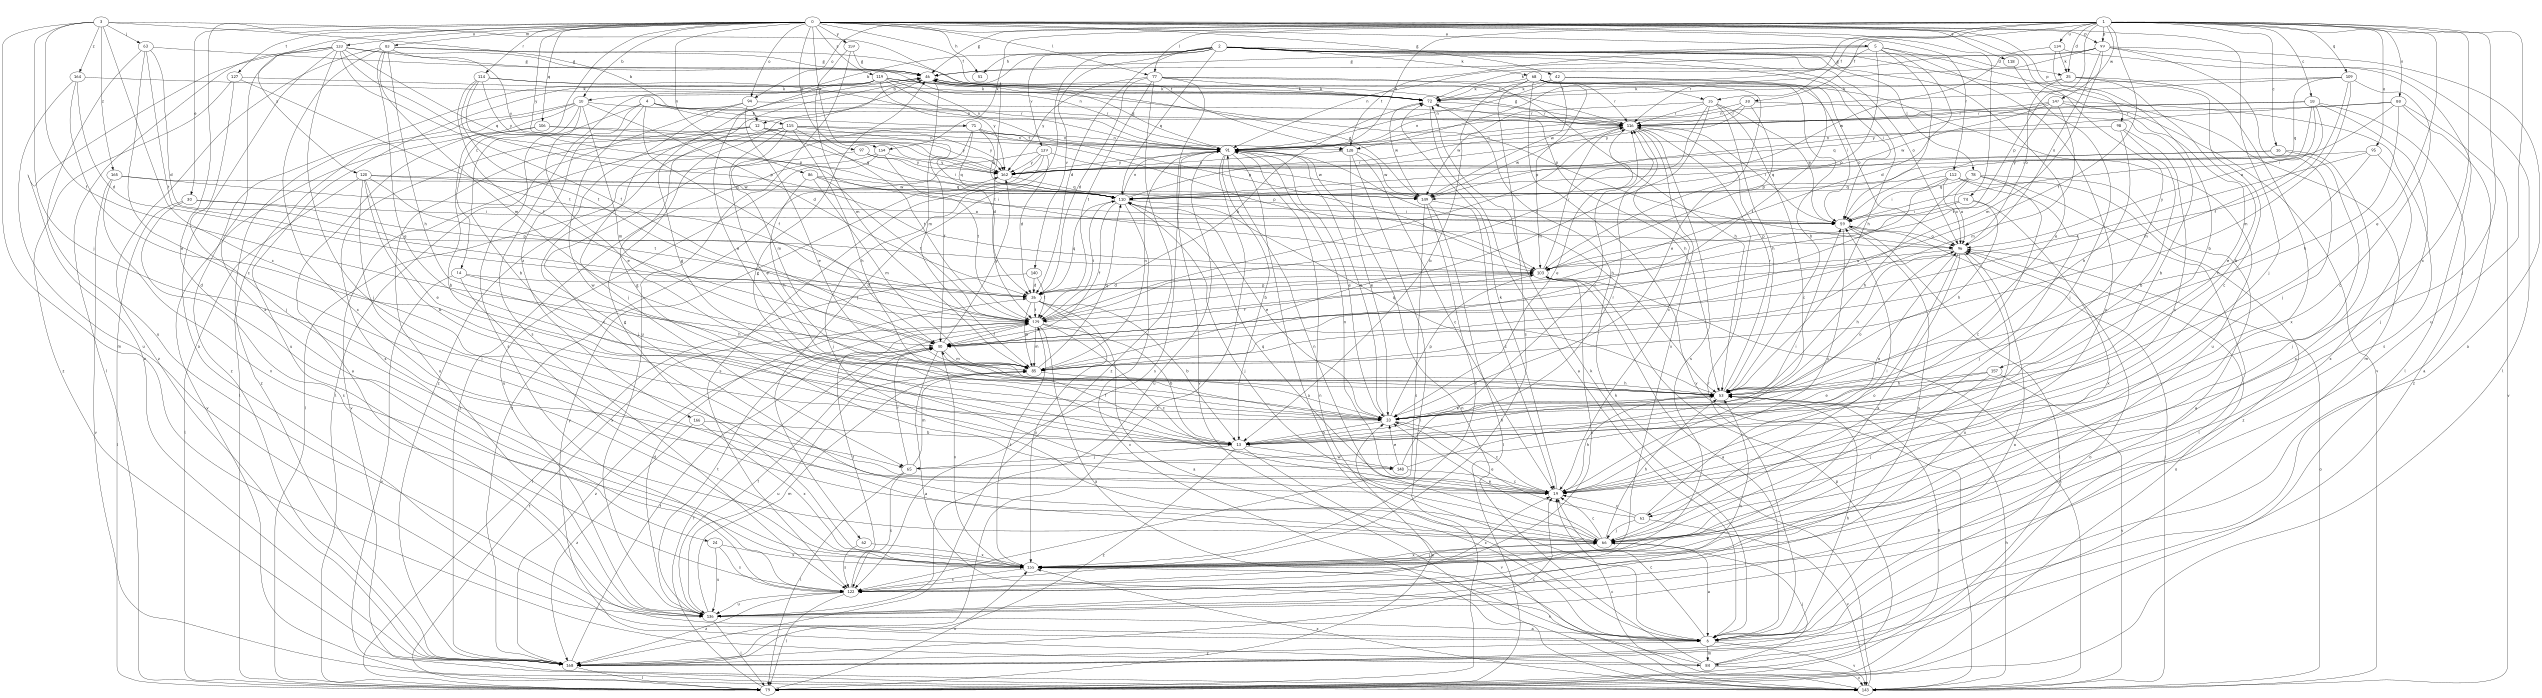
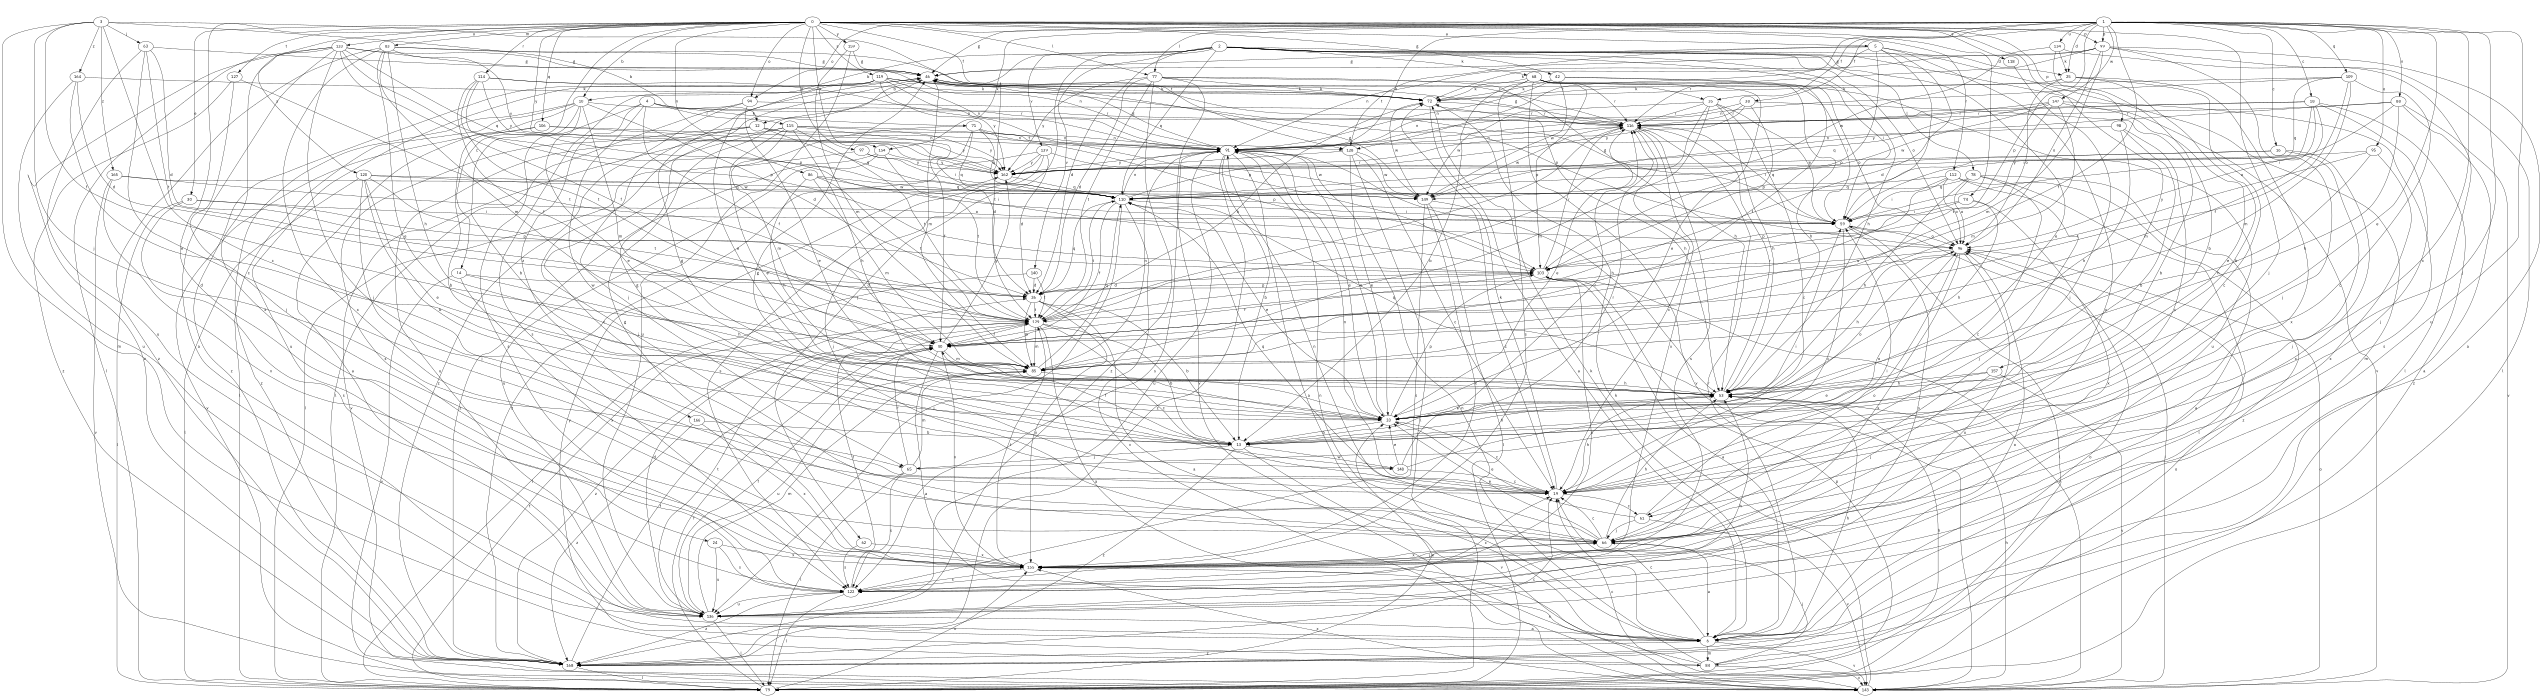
(980, 77) -> none
(713, 90) -> none
none -> (1369, 116)
(1294, 433) -> (939, 404)
(1601, 504) -> (1601, 499)
